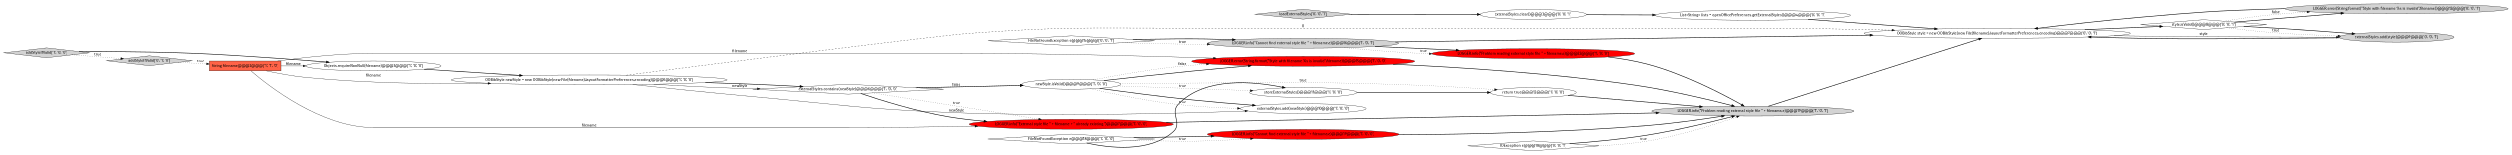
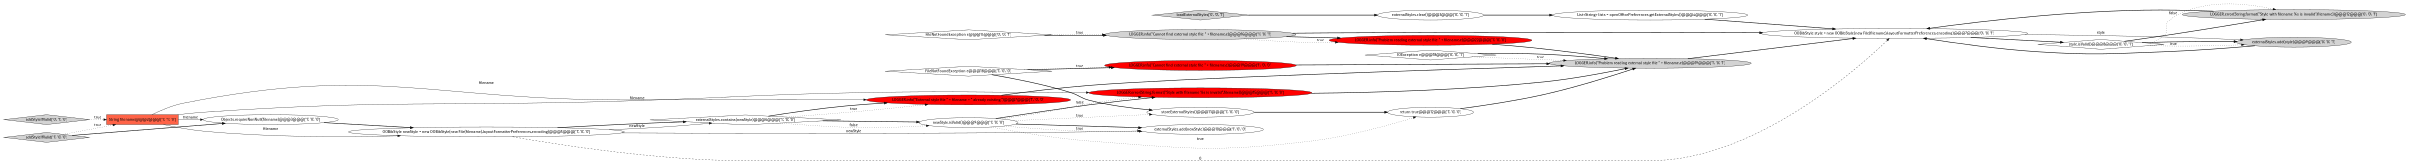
(97, 57) -> (88, 130)
